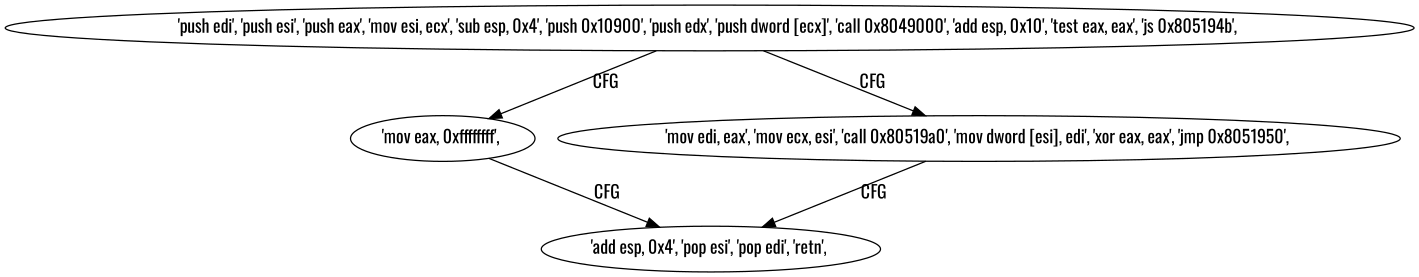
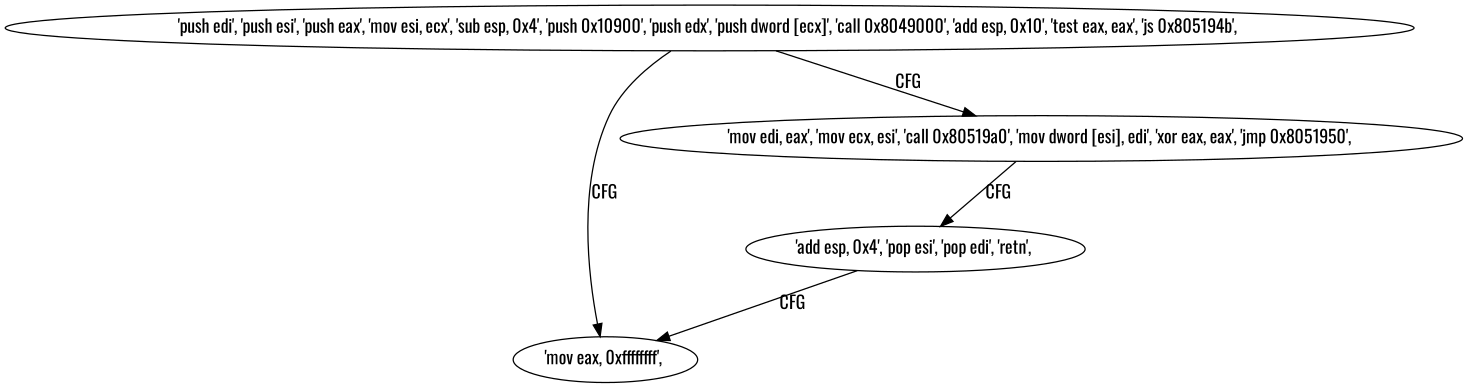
(568, 190) -> (763, 303)
